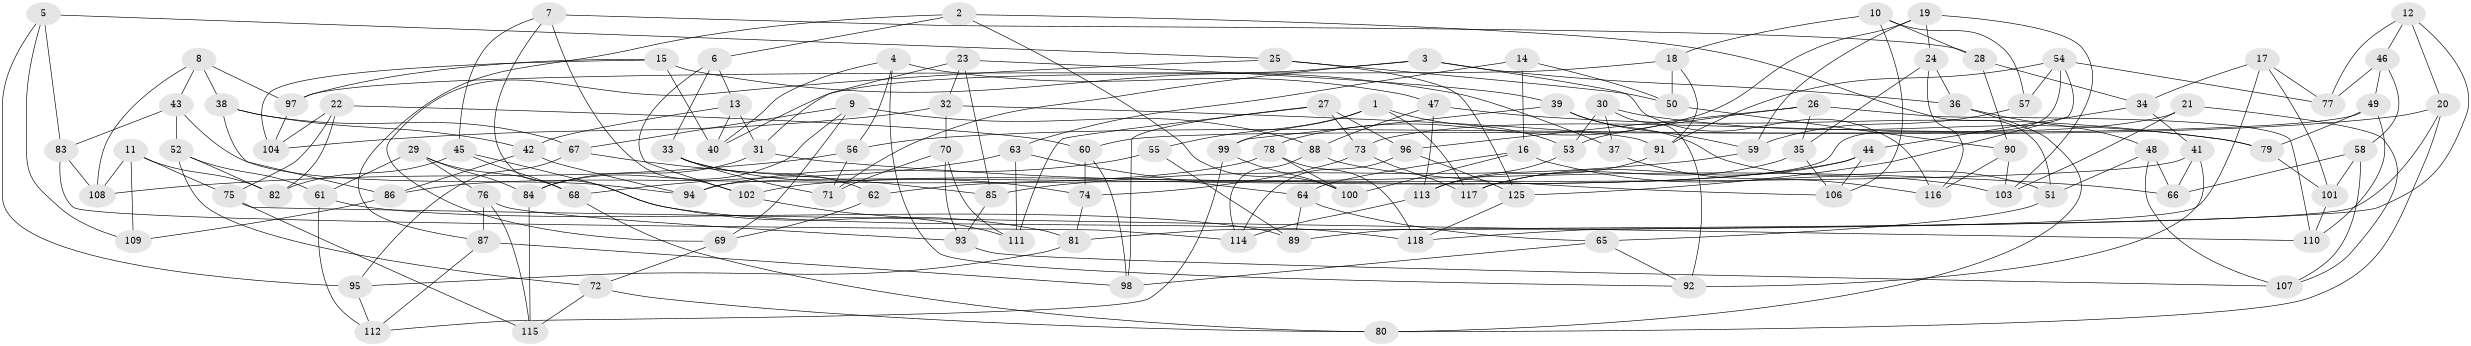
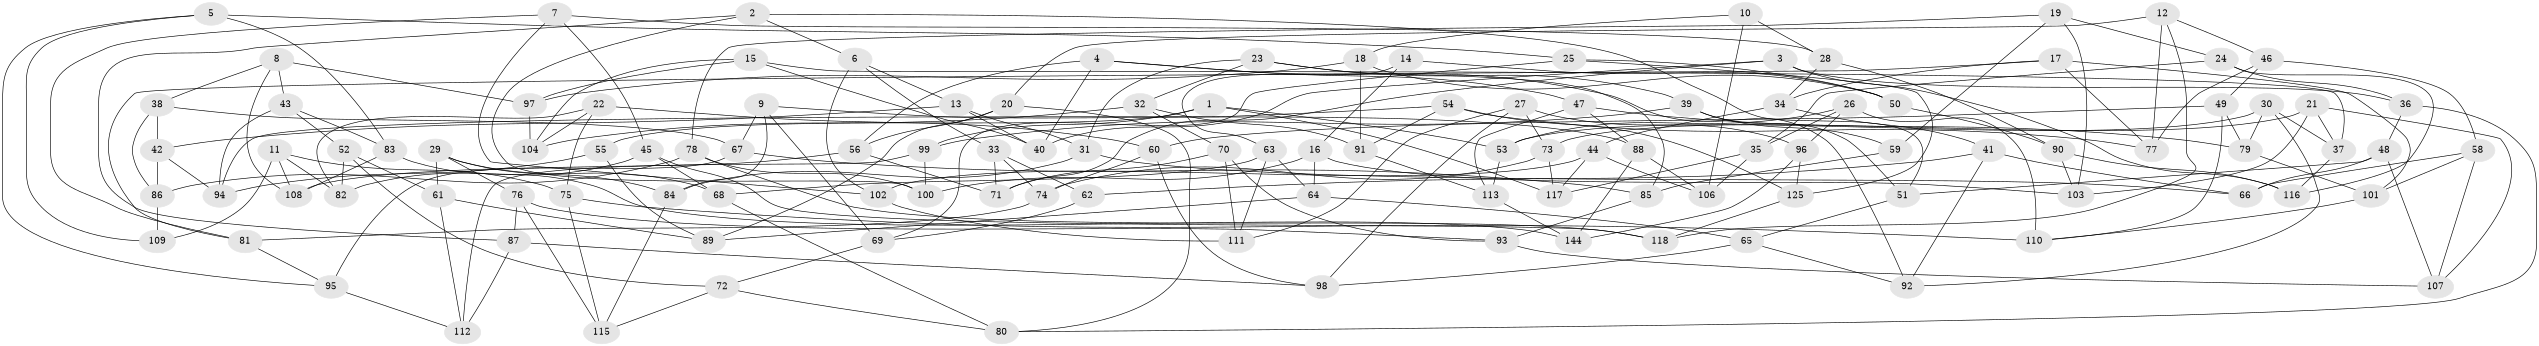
(2025, 105) -> none
none -> (2325, 128)
(1239, 241) -> (1574, 241)
